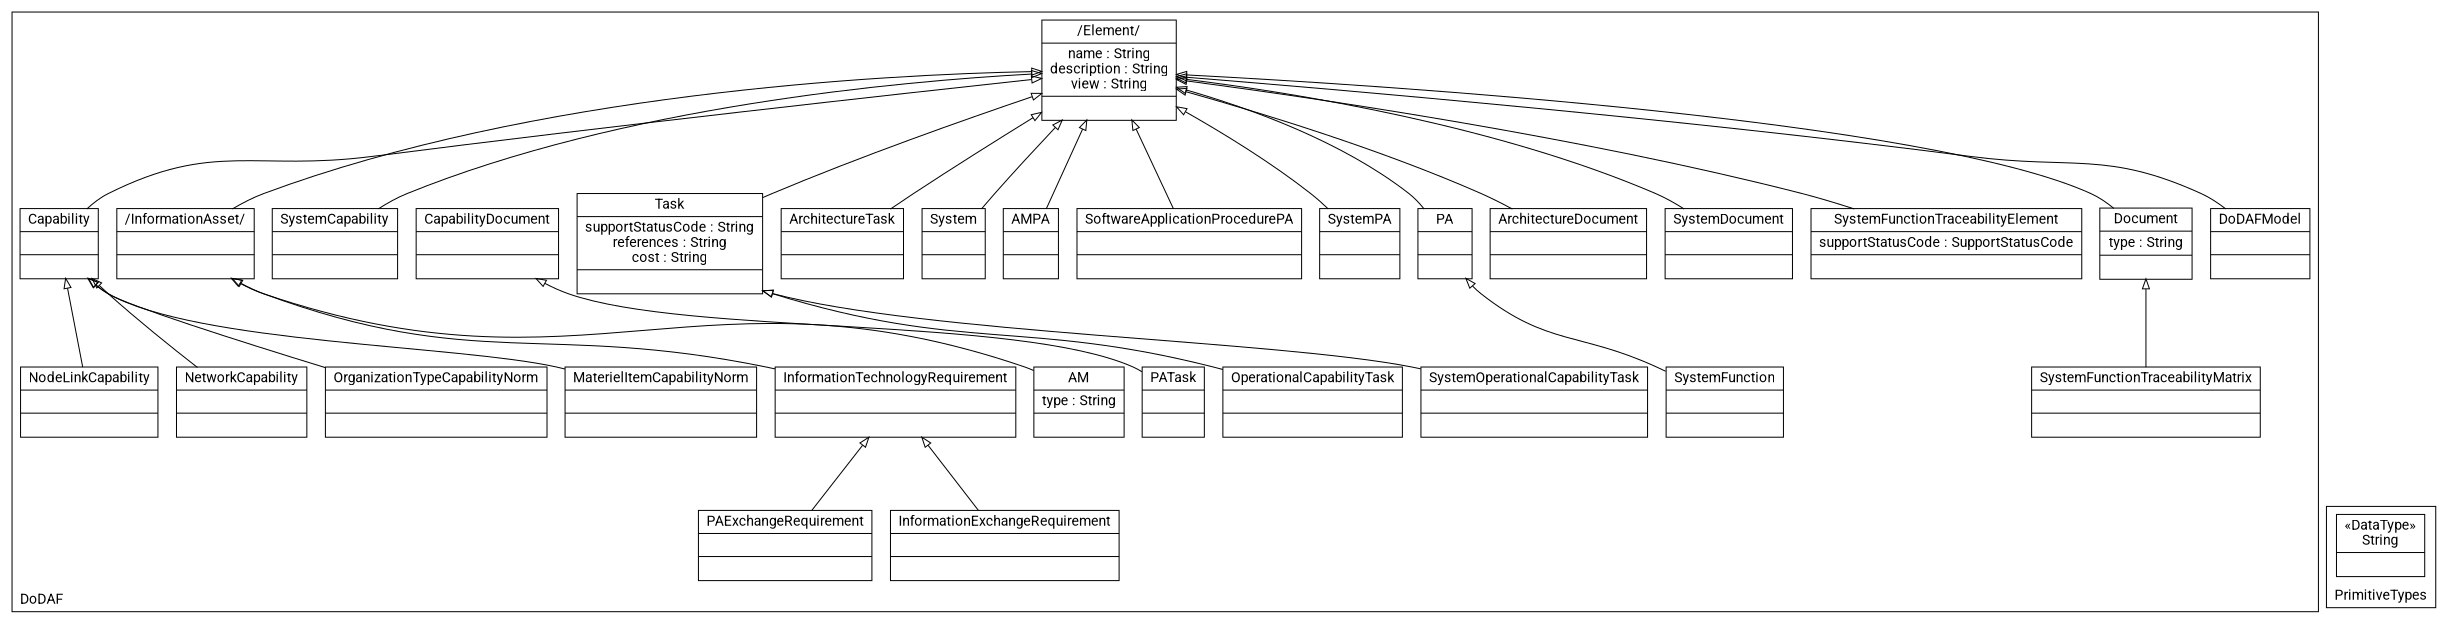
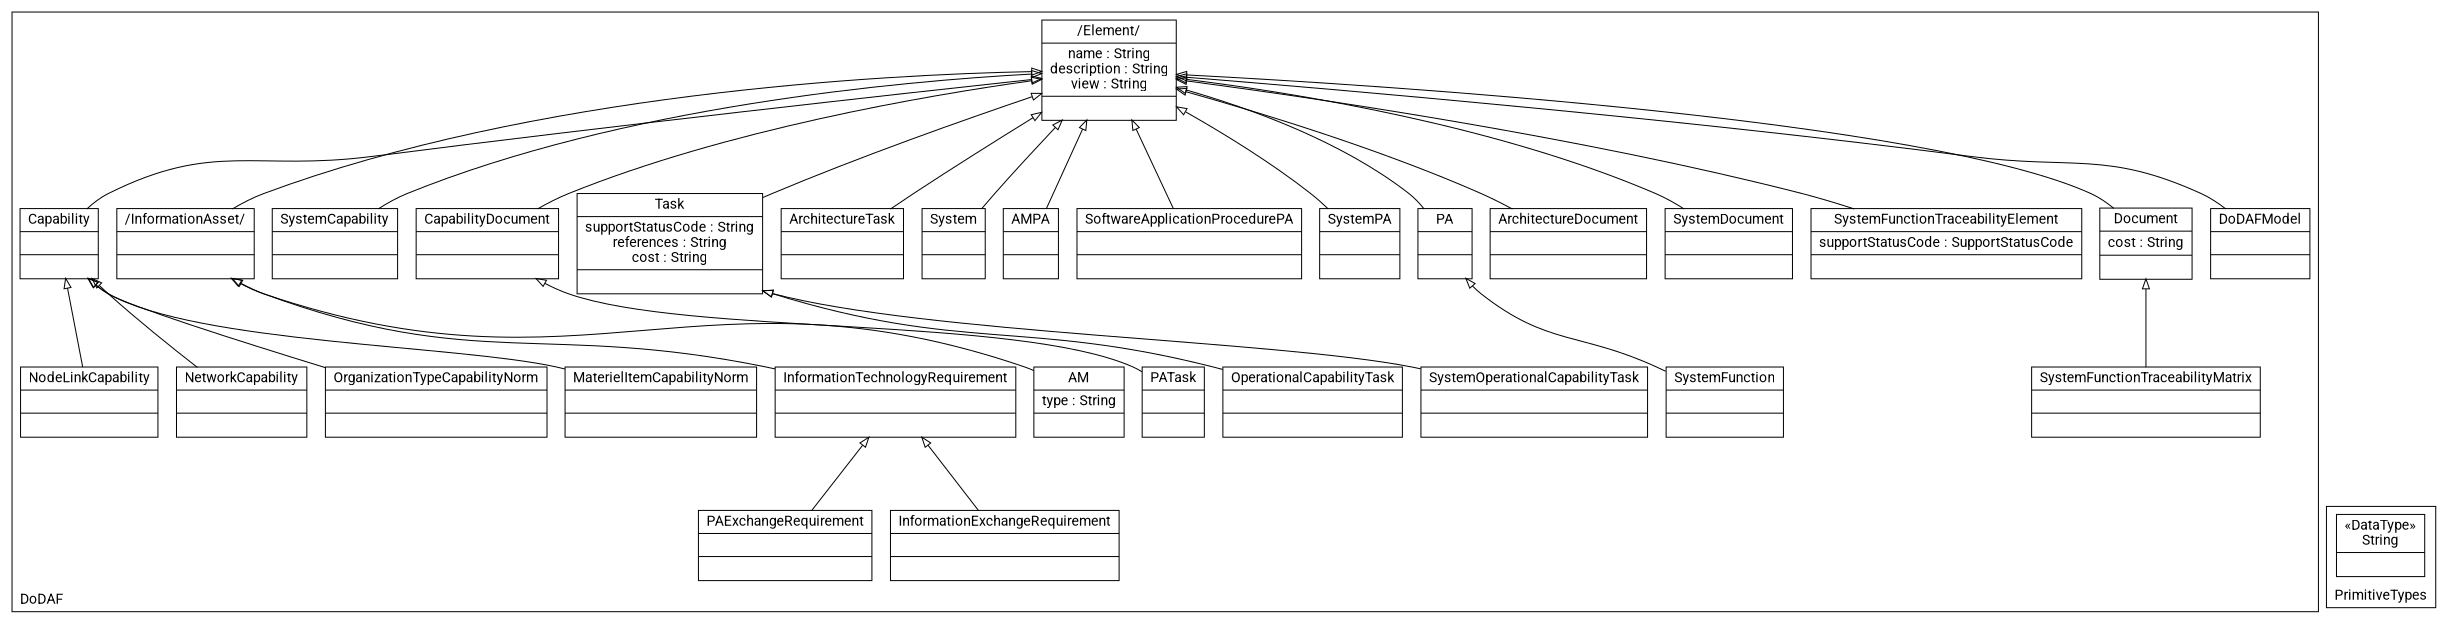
none -> (780, 128)
(2146, 243) -> (2146, 243)
